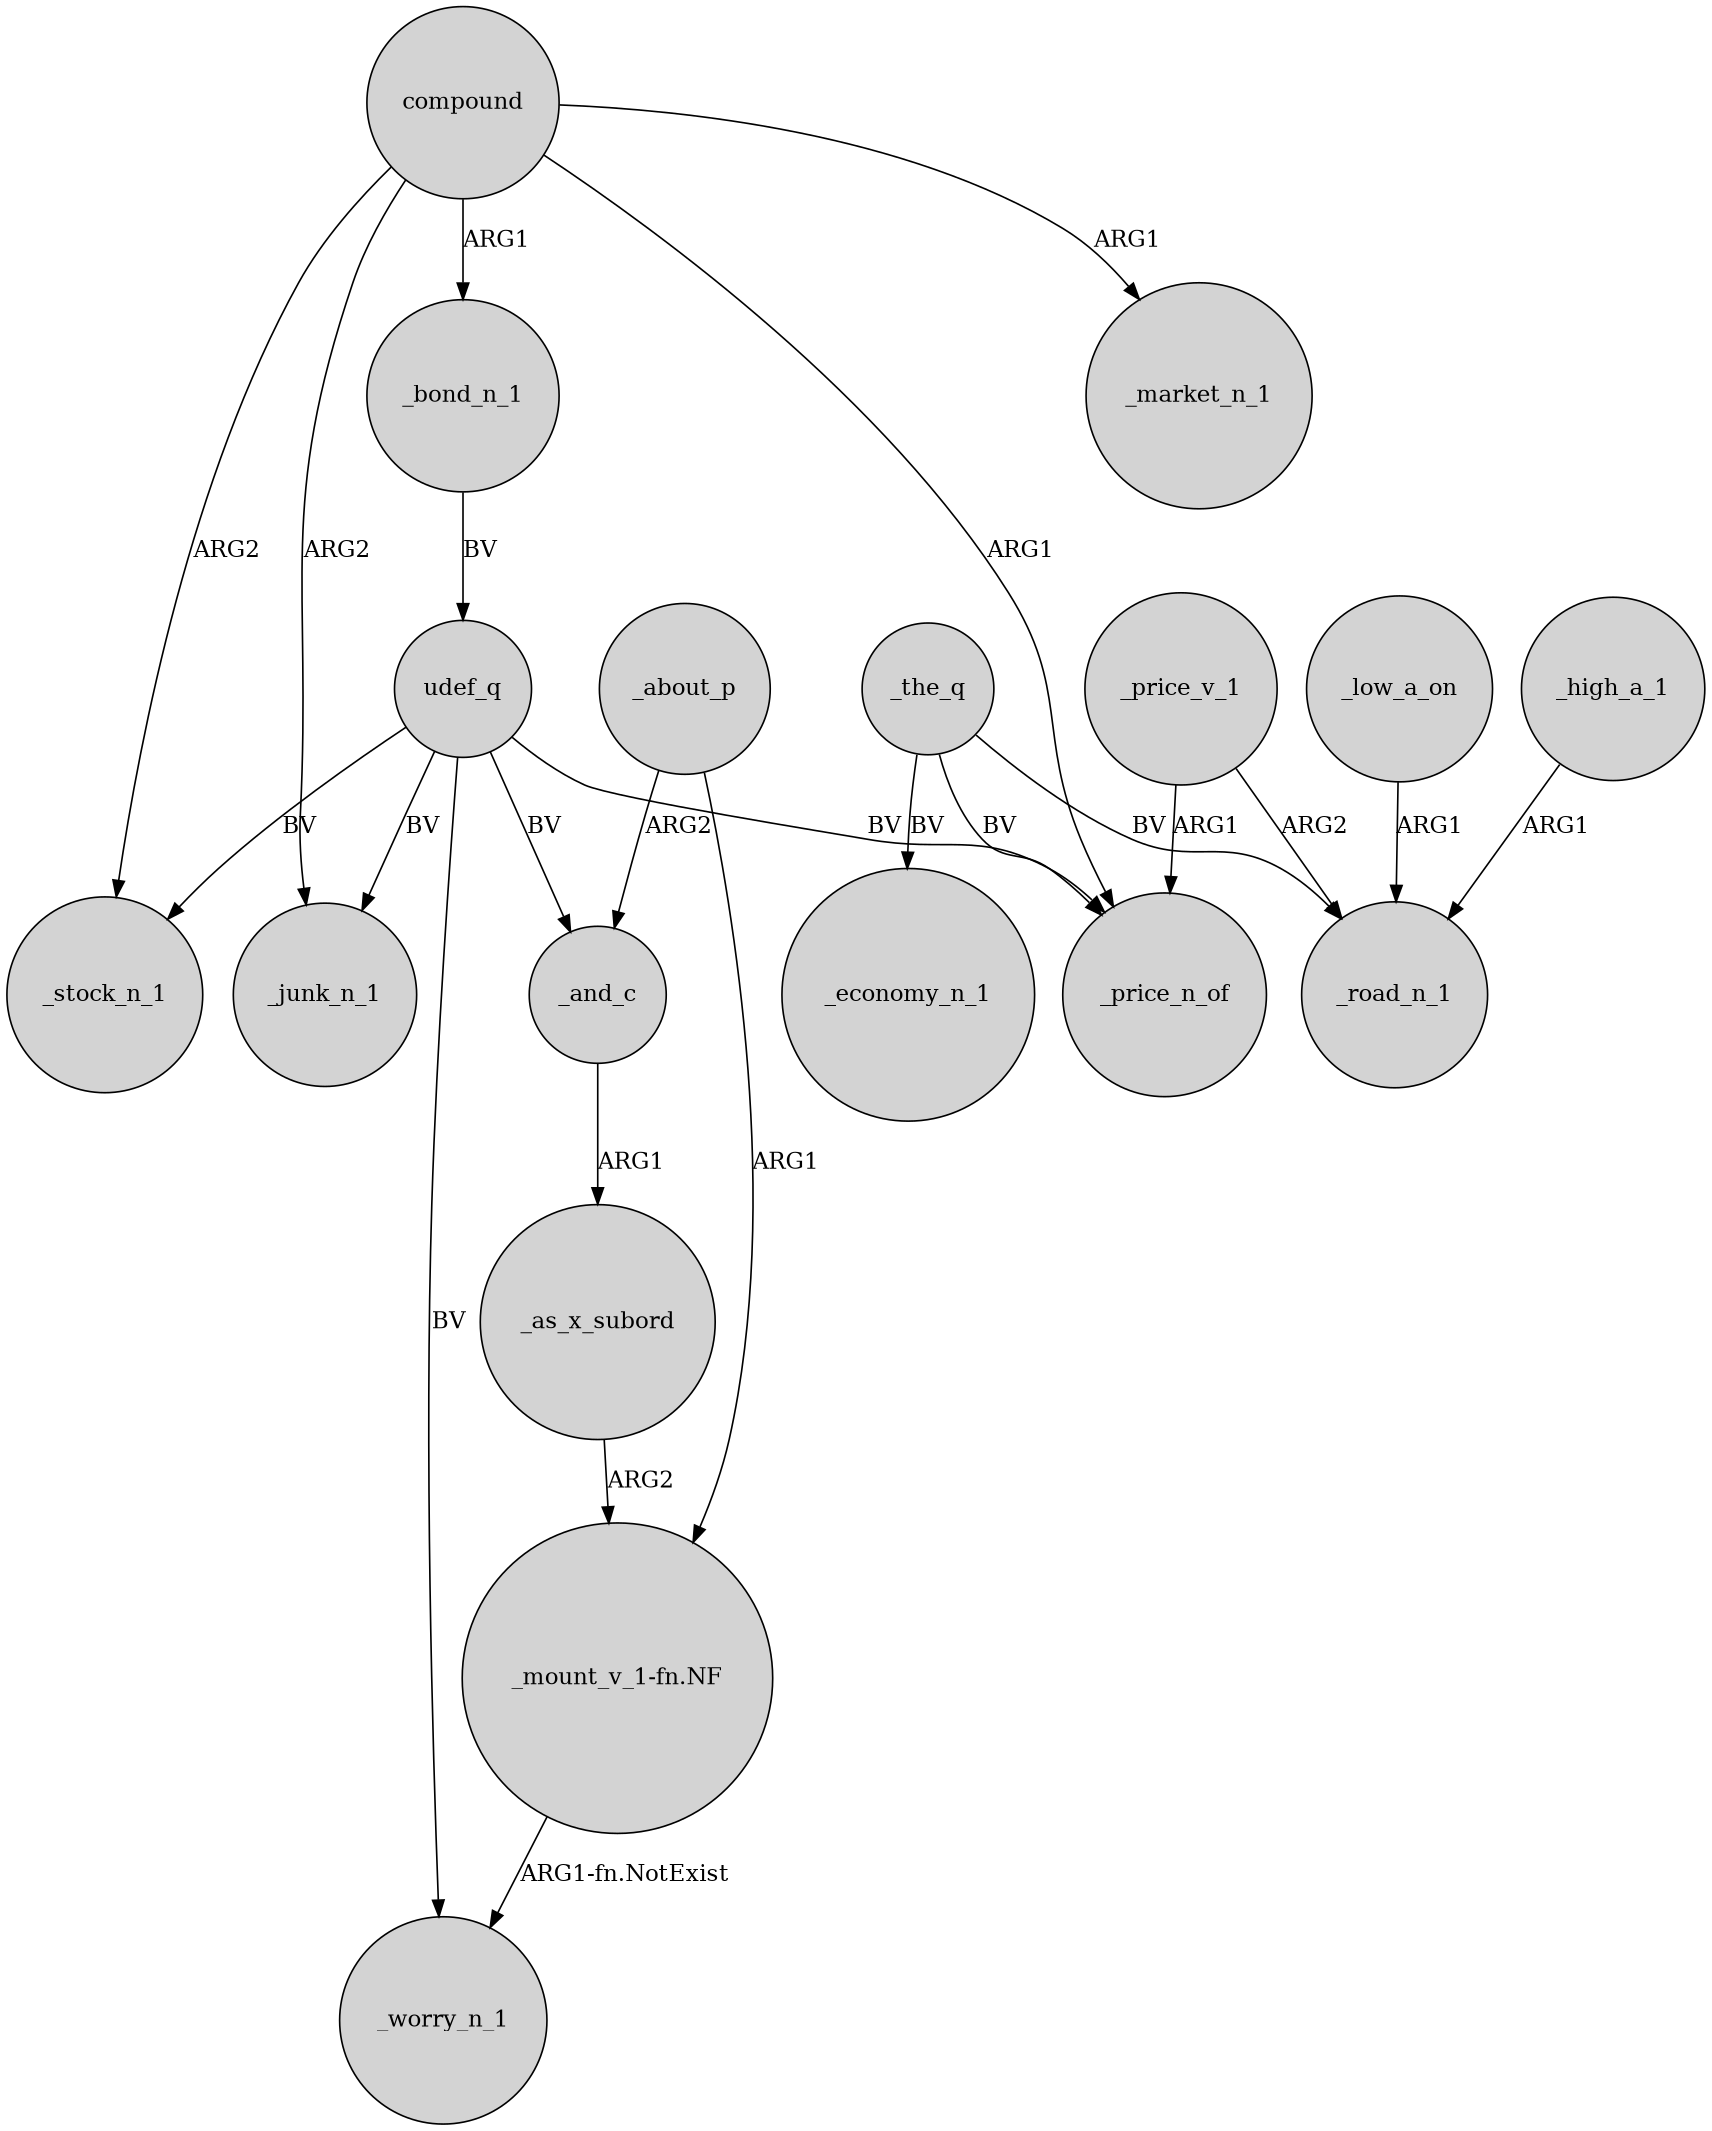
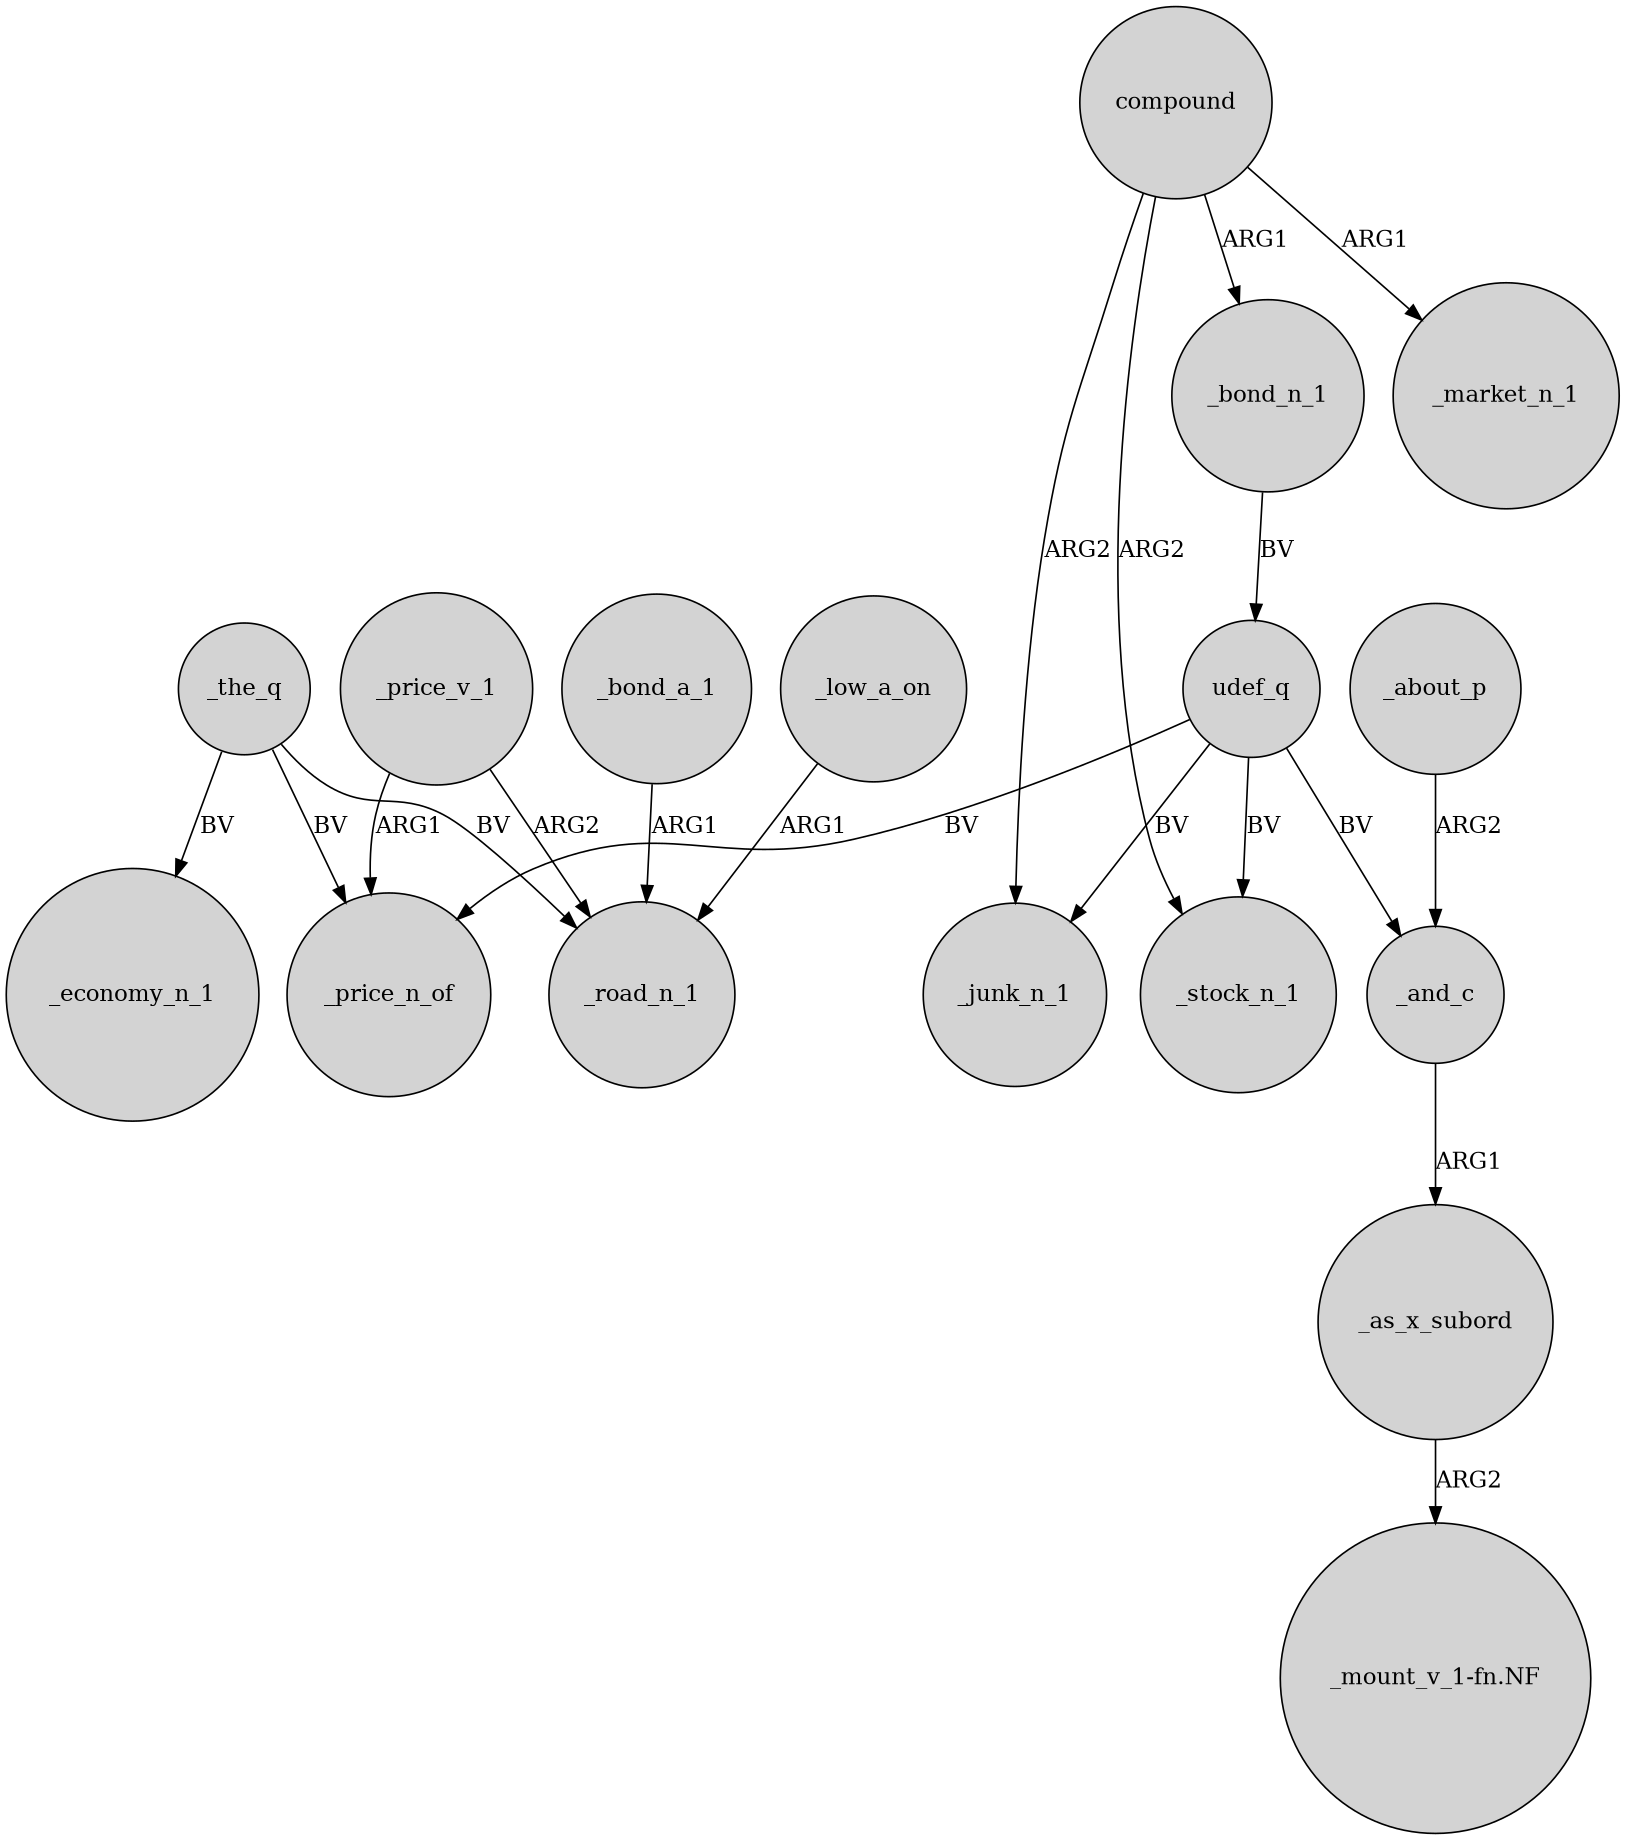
(910, 464) -> none
(1613, 689) -> (657, 689)
(752, 1151) -> none
(443, 2020) -> none
